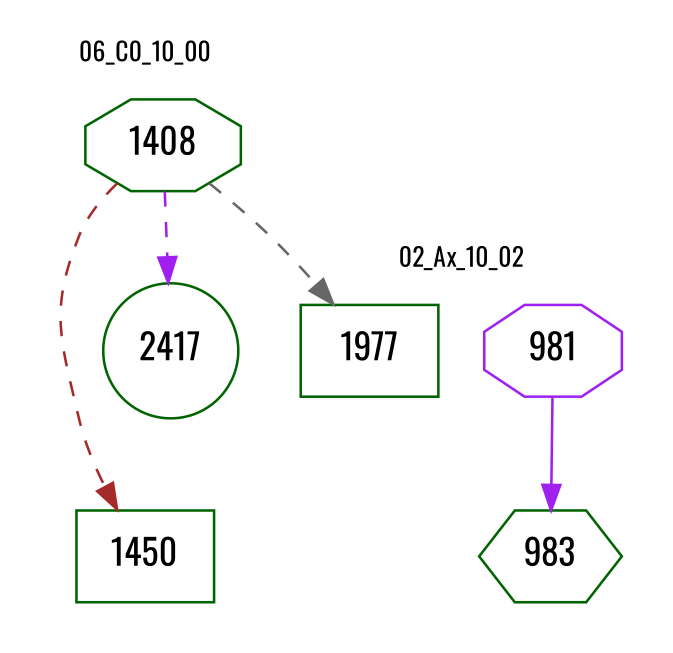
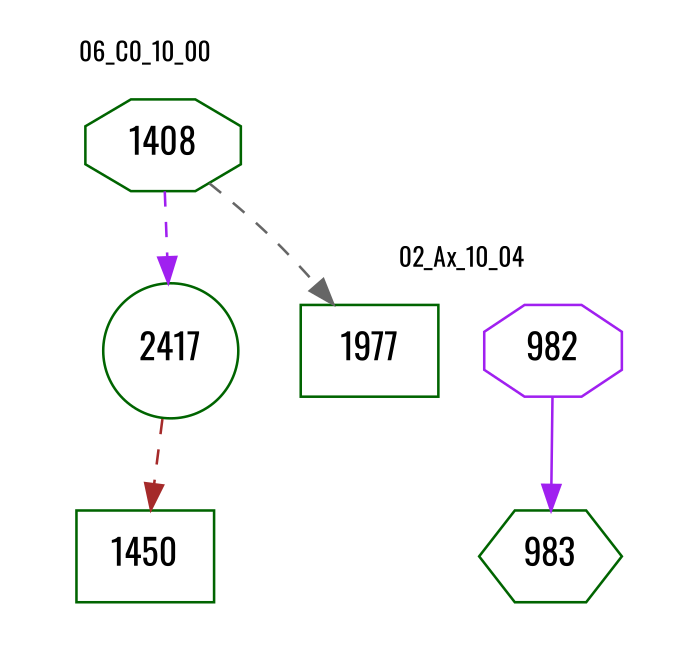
(461, 260) -> (461, 260)
(61, 331) -> (158, 452)
(553, 351) -> (553, 351)
